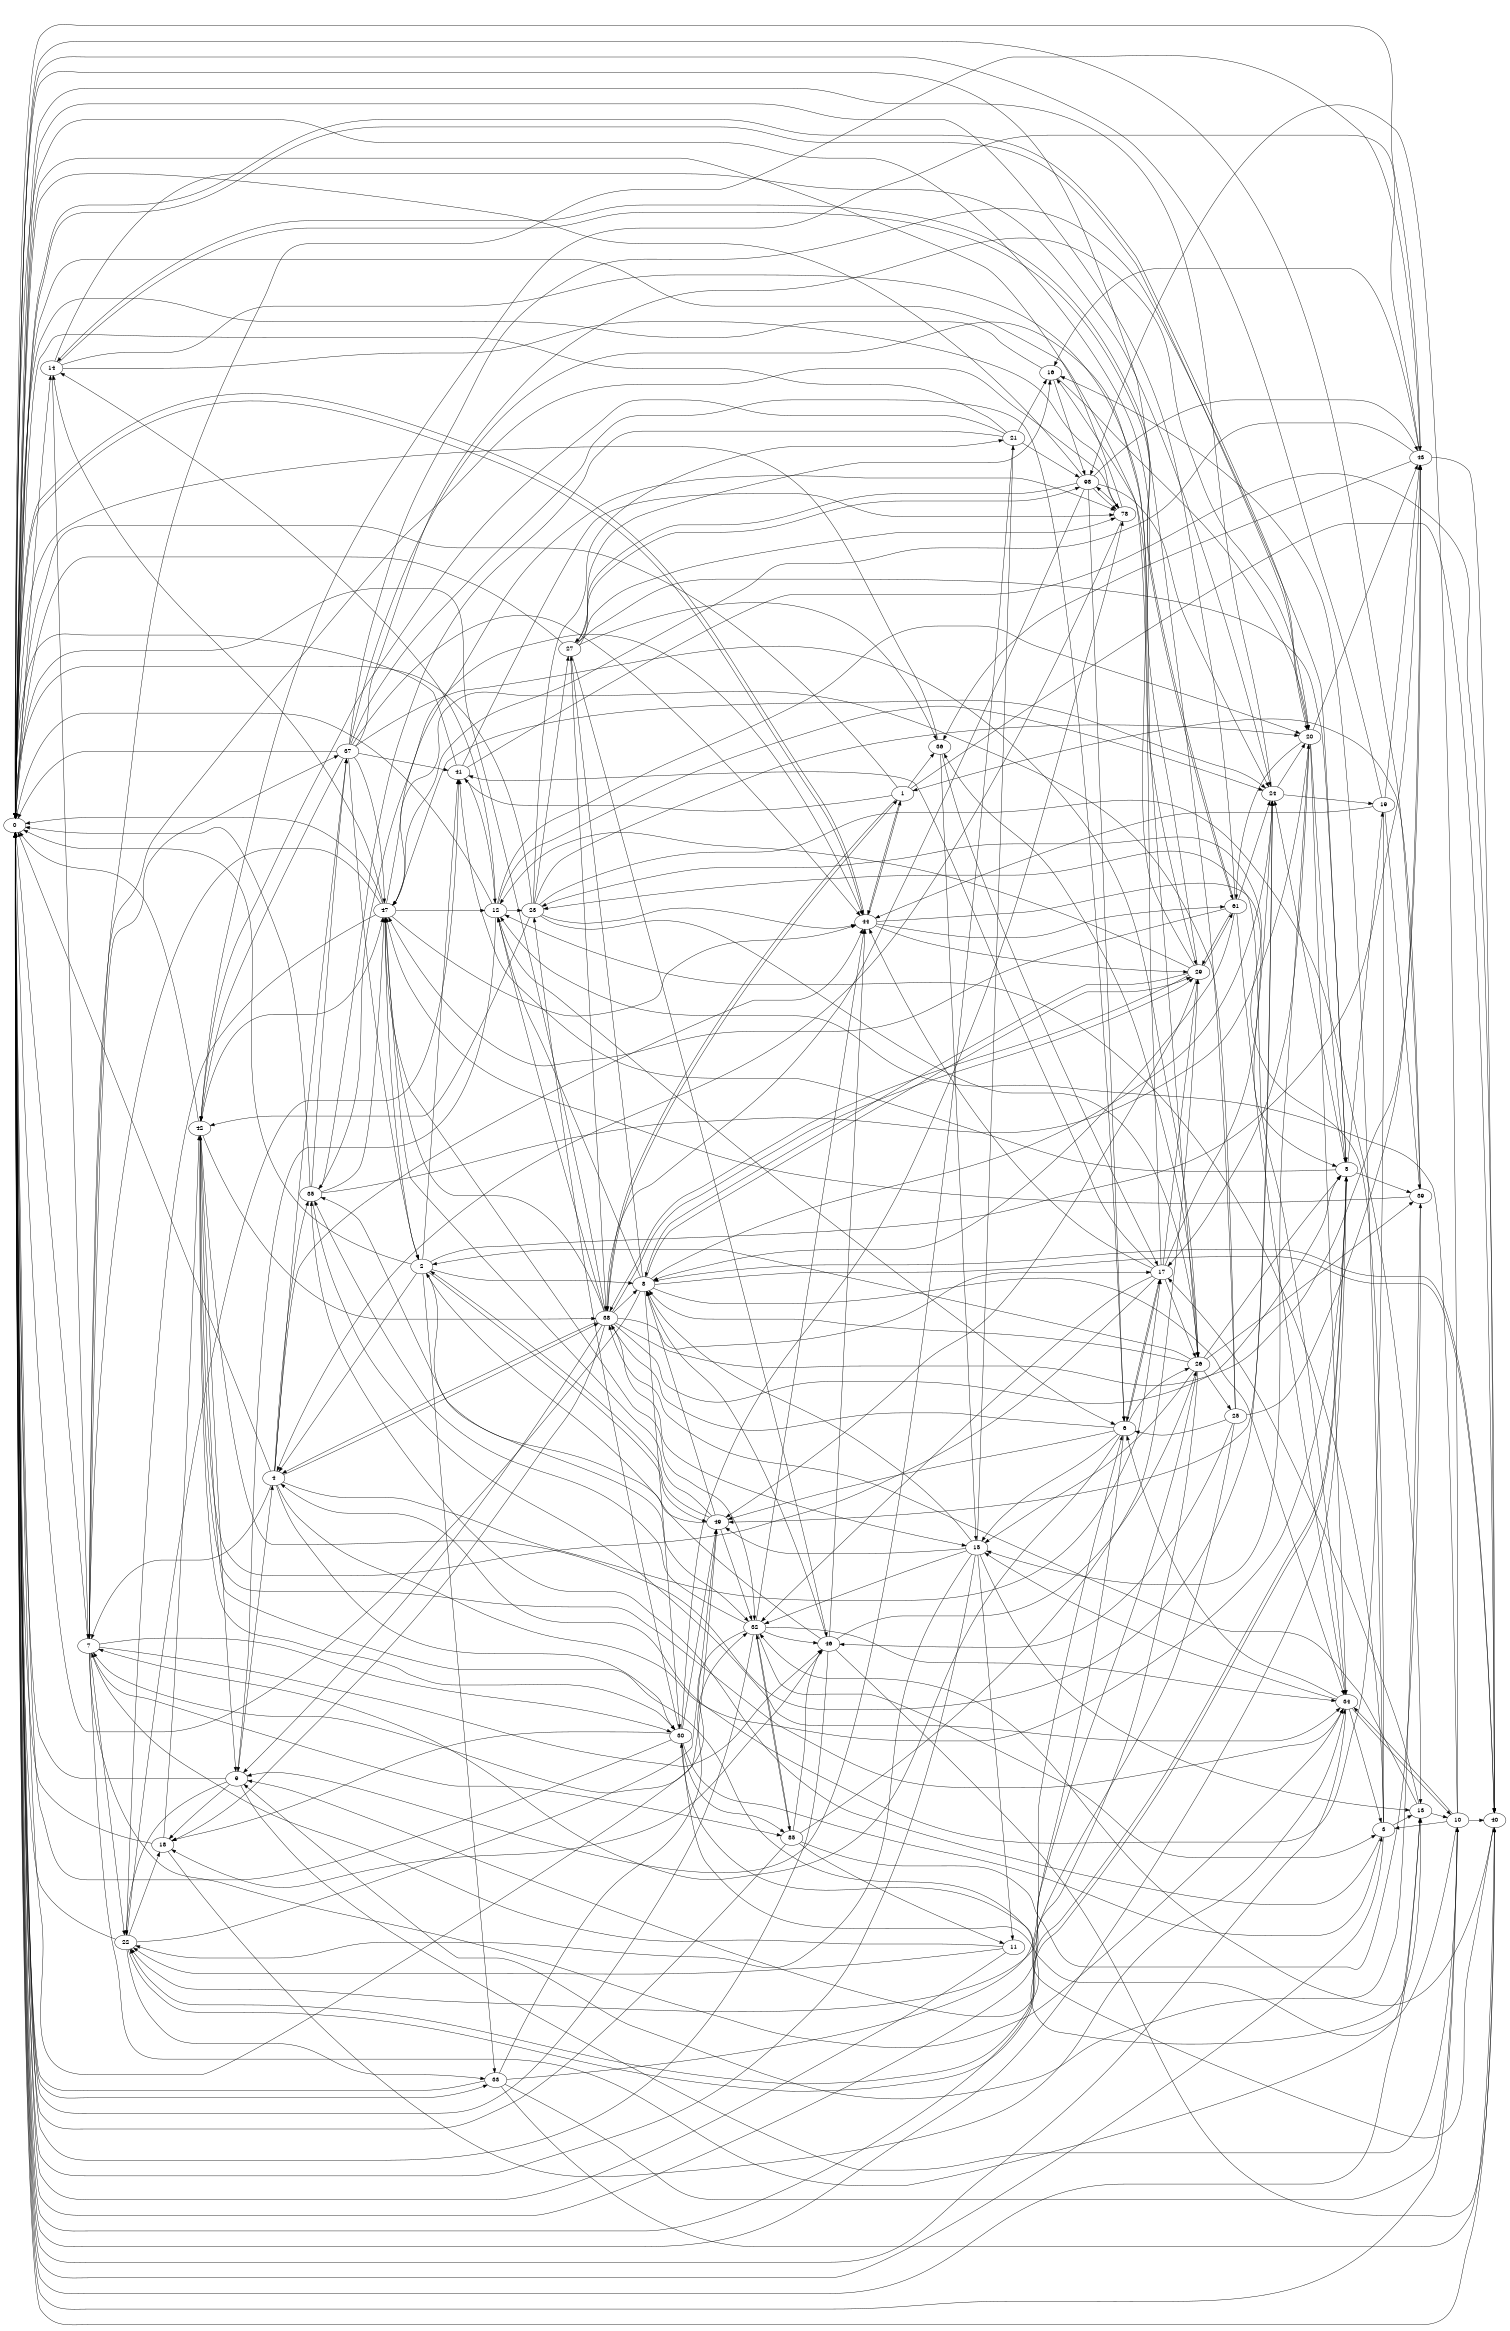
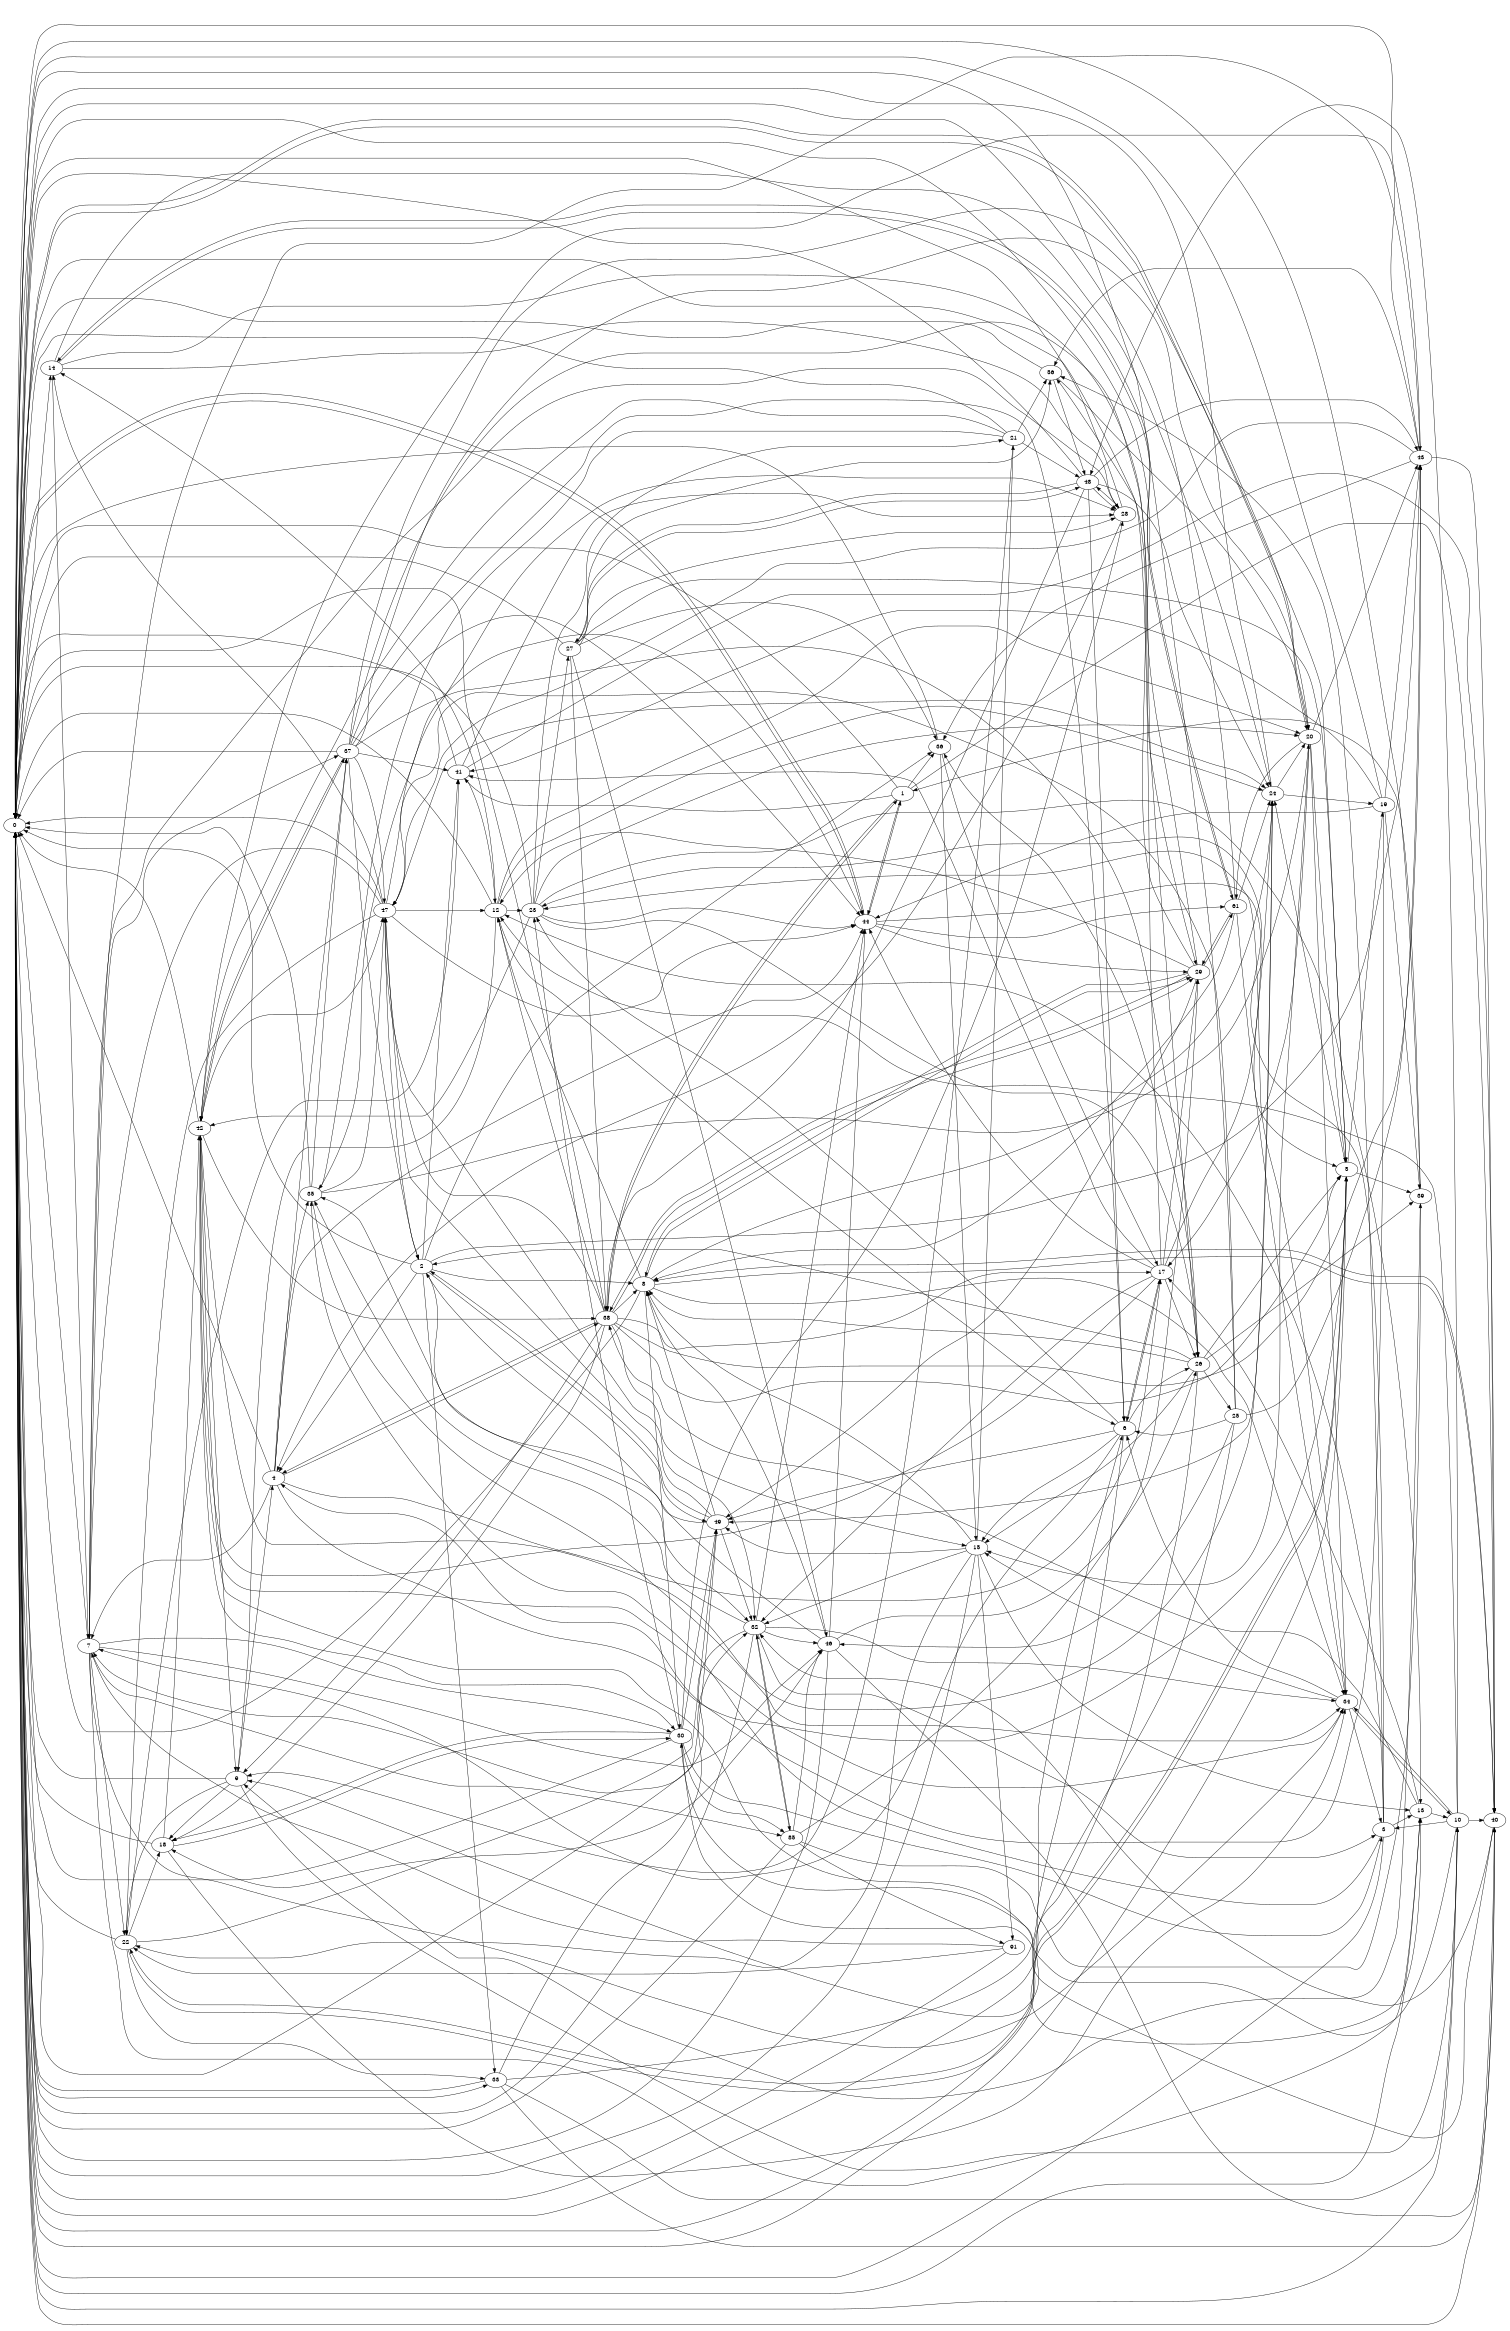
(1051, 373) -> (1051, 373)
(1088, 482) -> (1088, 482)
(1125, 514) -> (1125, 514)
none -> (258, 937)
(607, 969) -> none
none -> (612, 974)
(785, 1031) -> none
(812, 1081) -> (943, 610)
(847, 1182) -> none
(855, 1416) -> (835, 1162)
(451, 1650) -> (414, 1764)
(1014, 1947) -> (1014, 1947)
(884, 2003) -> none
(122, 2262) -> none
